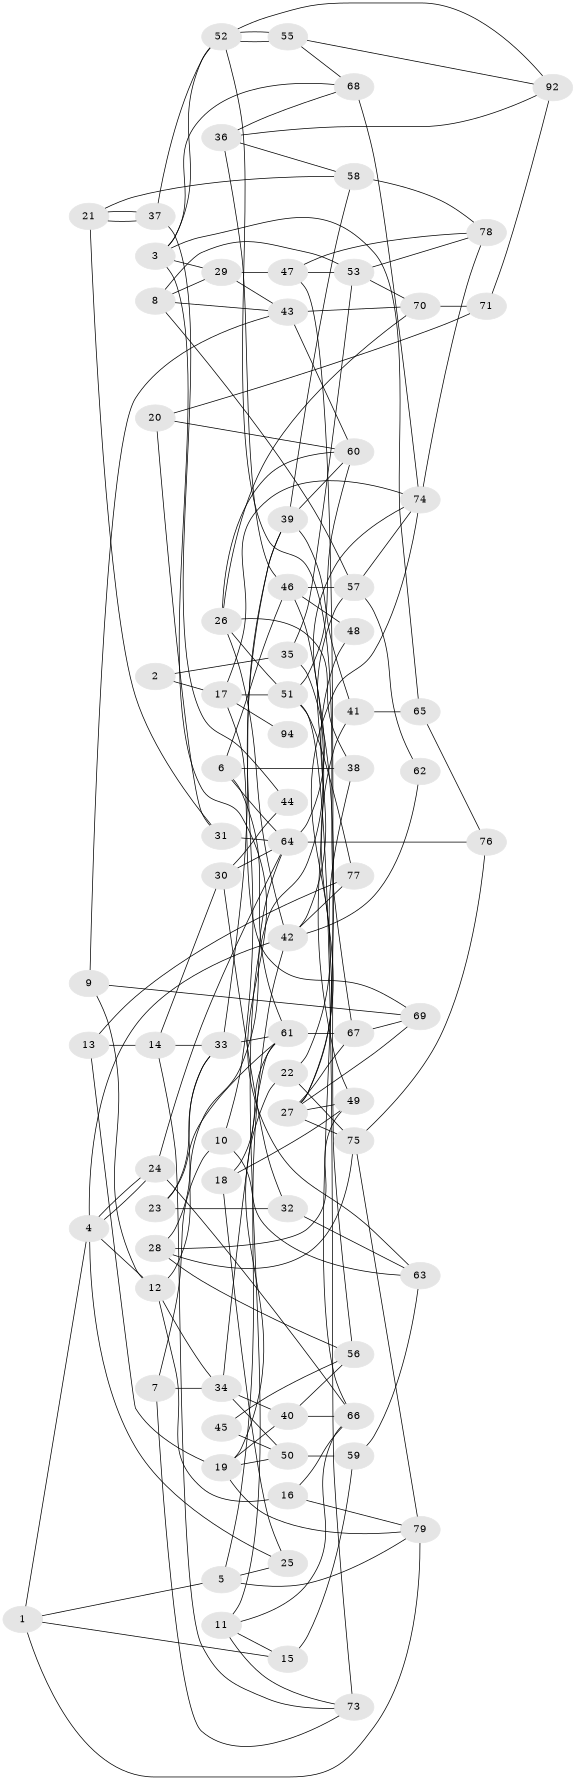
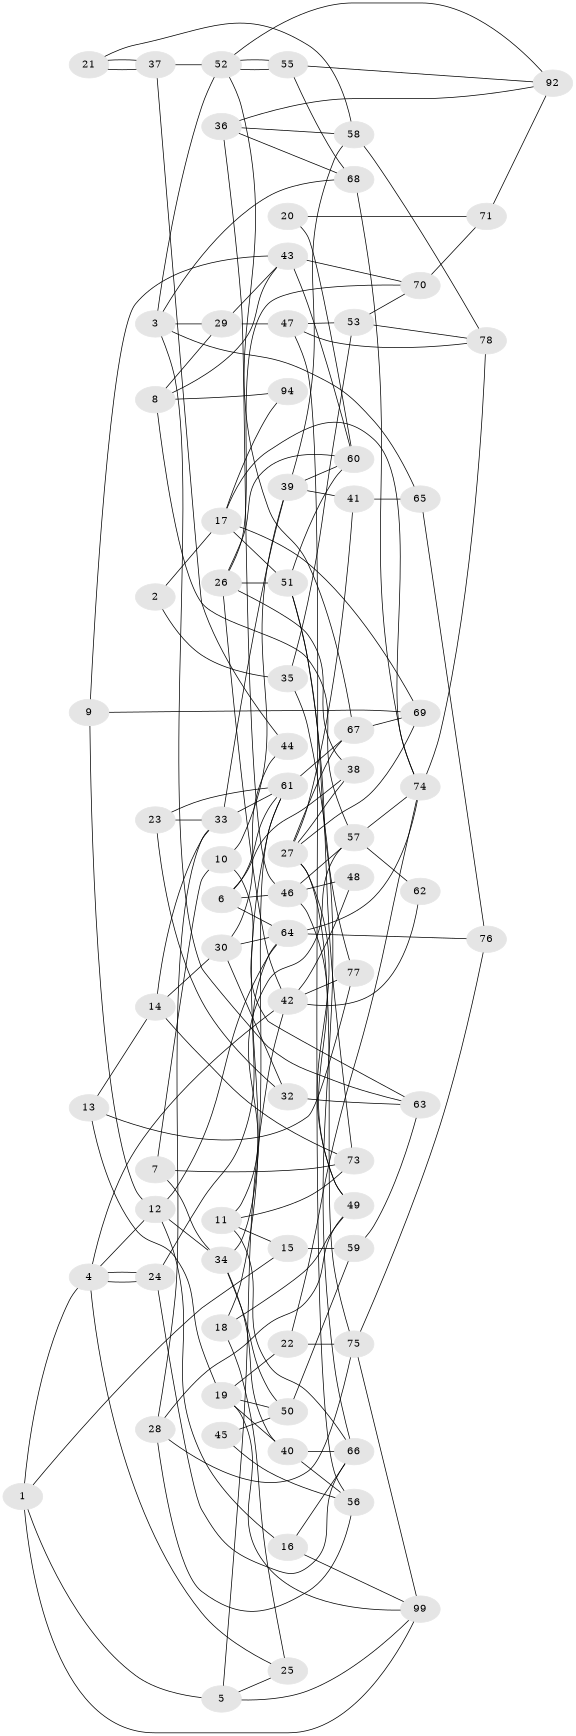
(250, 242) -> (222, 397)
(222, 836) -> none
(420, 1530) -> (420, 1609)
